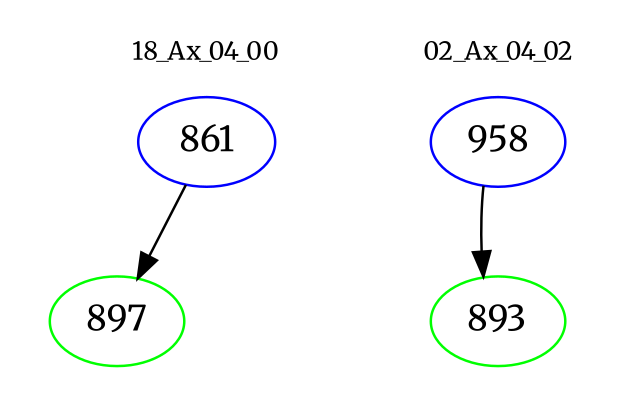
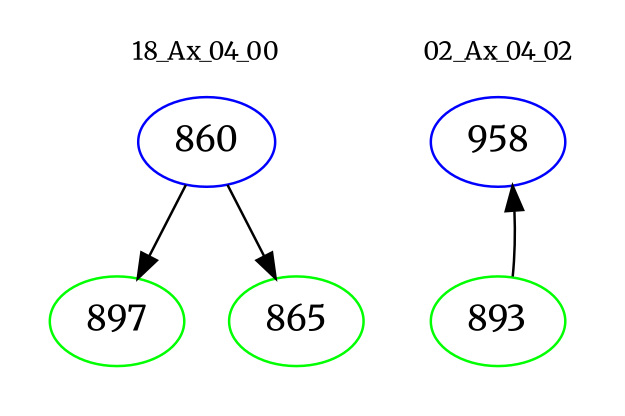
(207, 142) -> (207, 142)
(481, 219) -> (515, 244)
none -> (296, 321)
